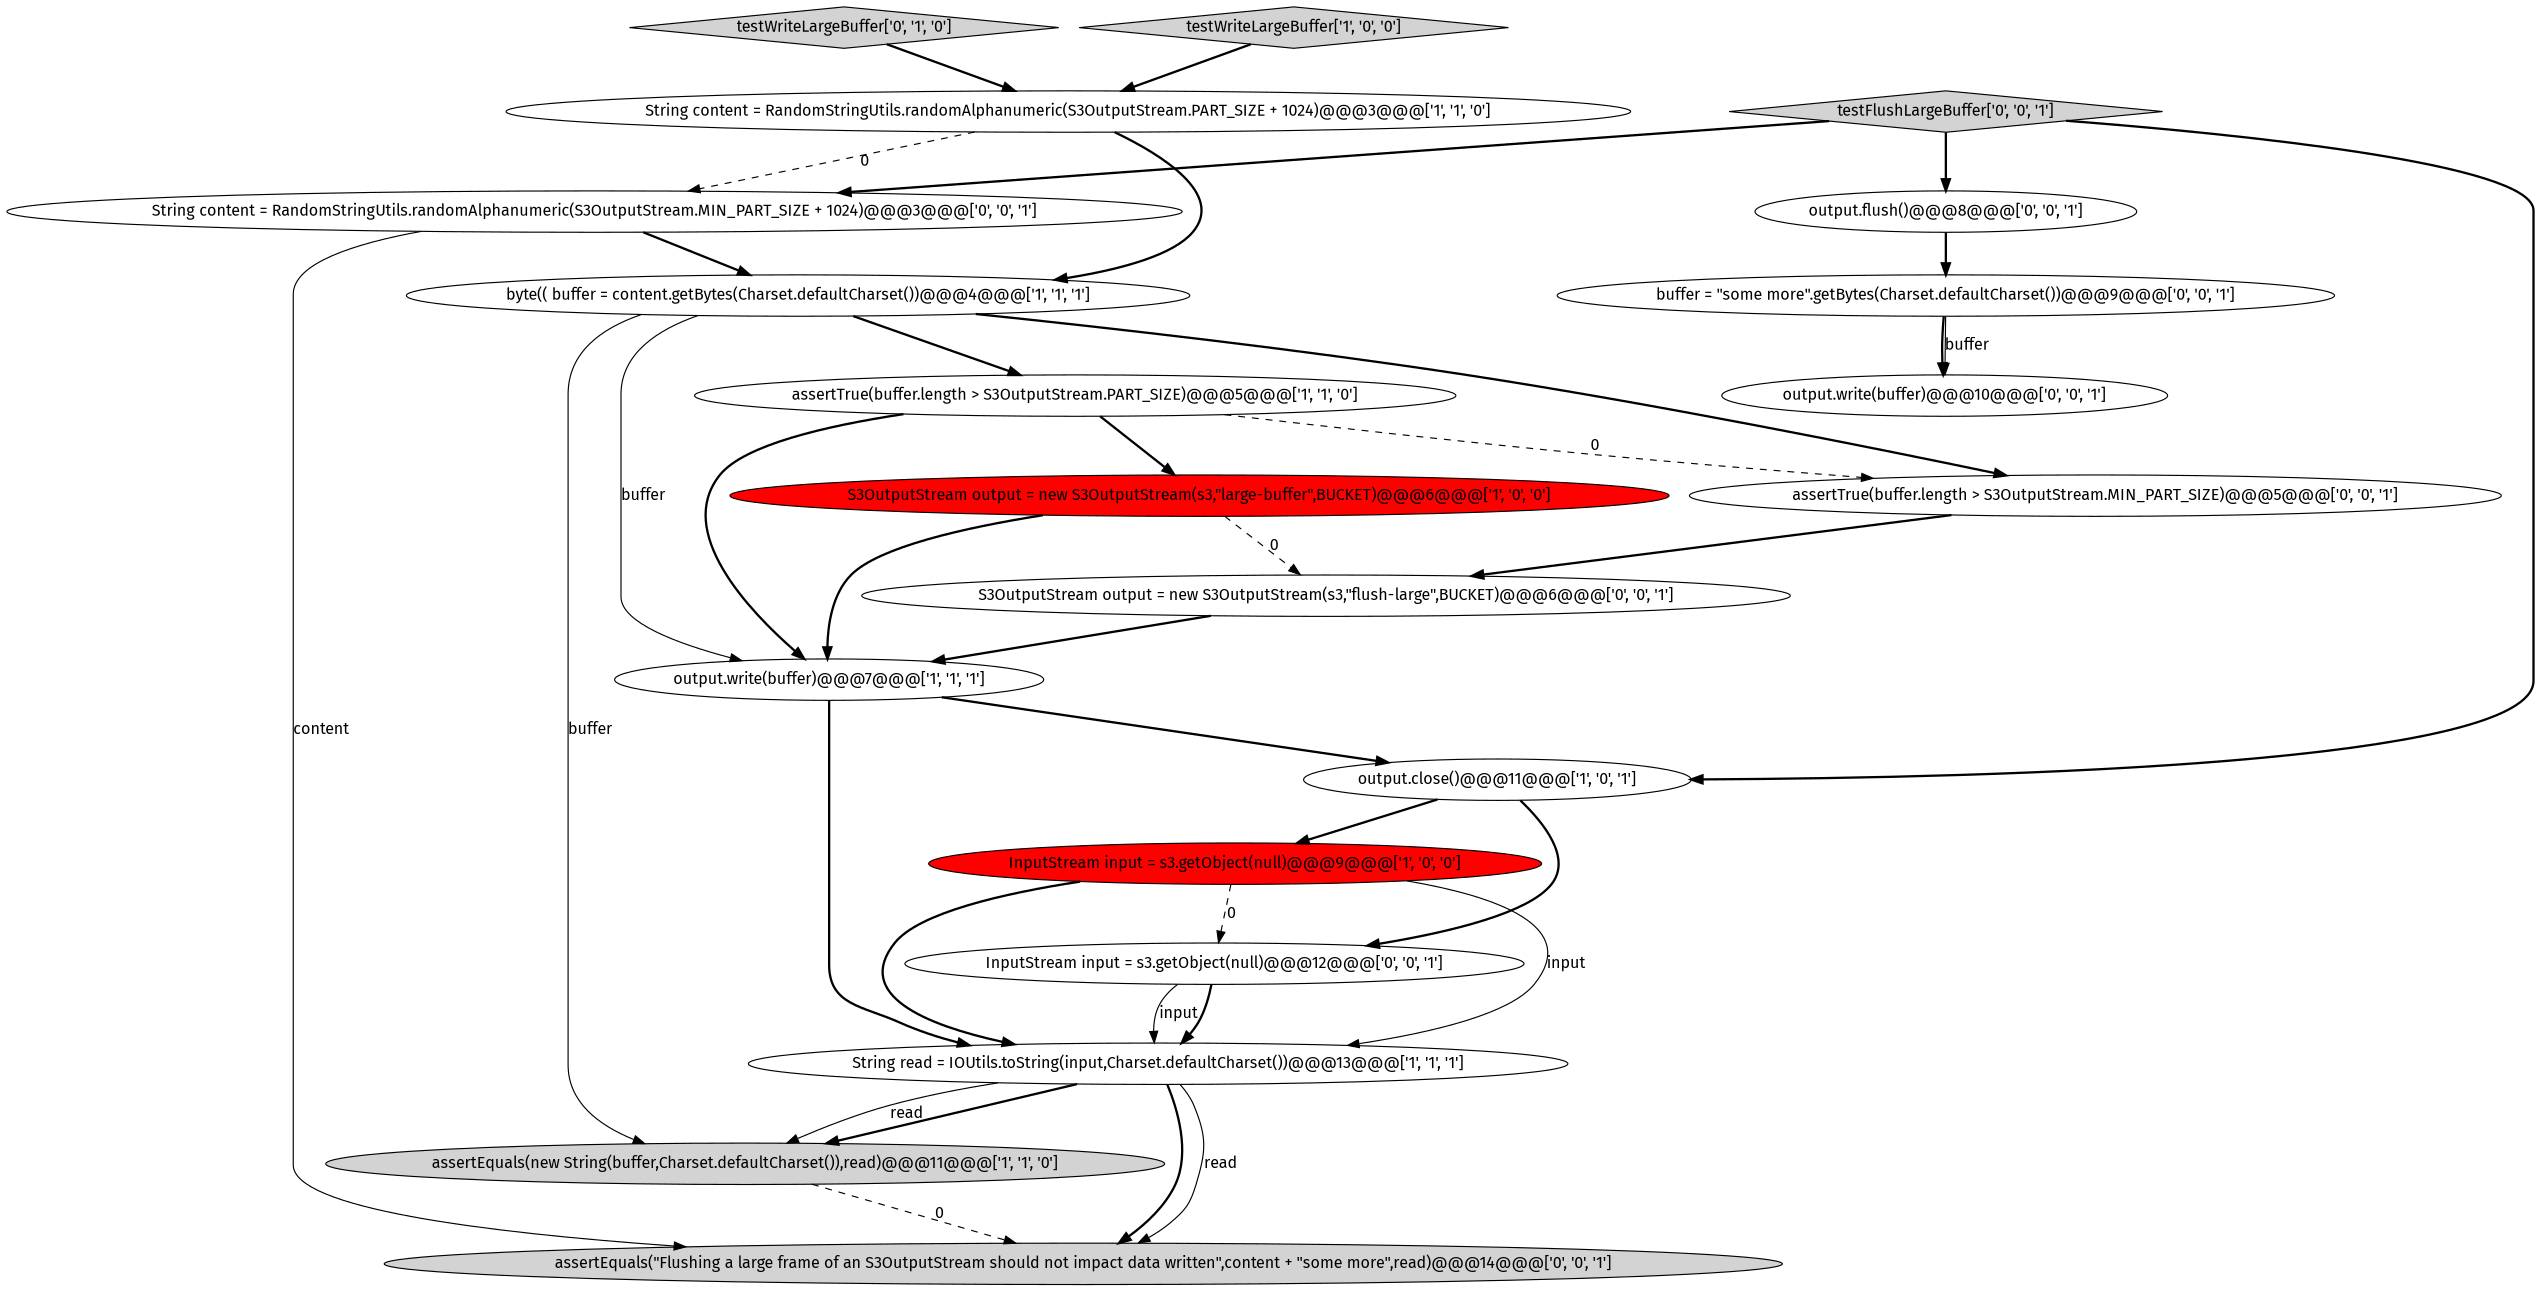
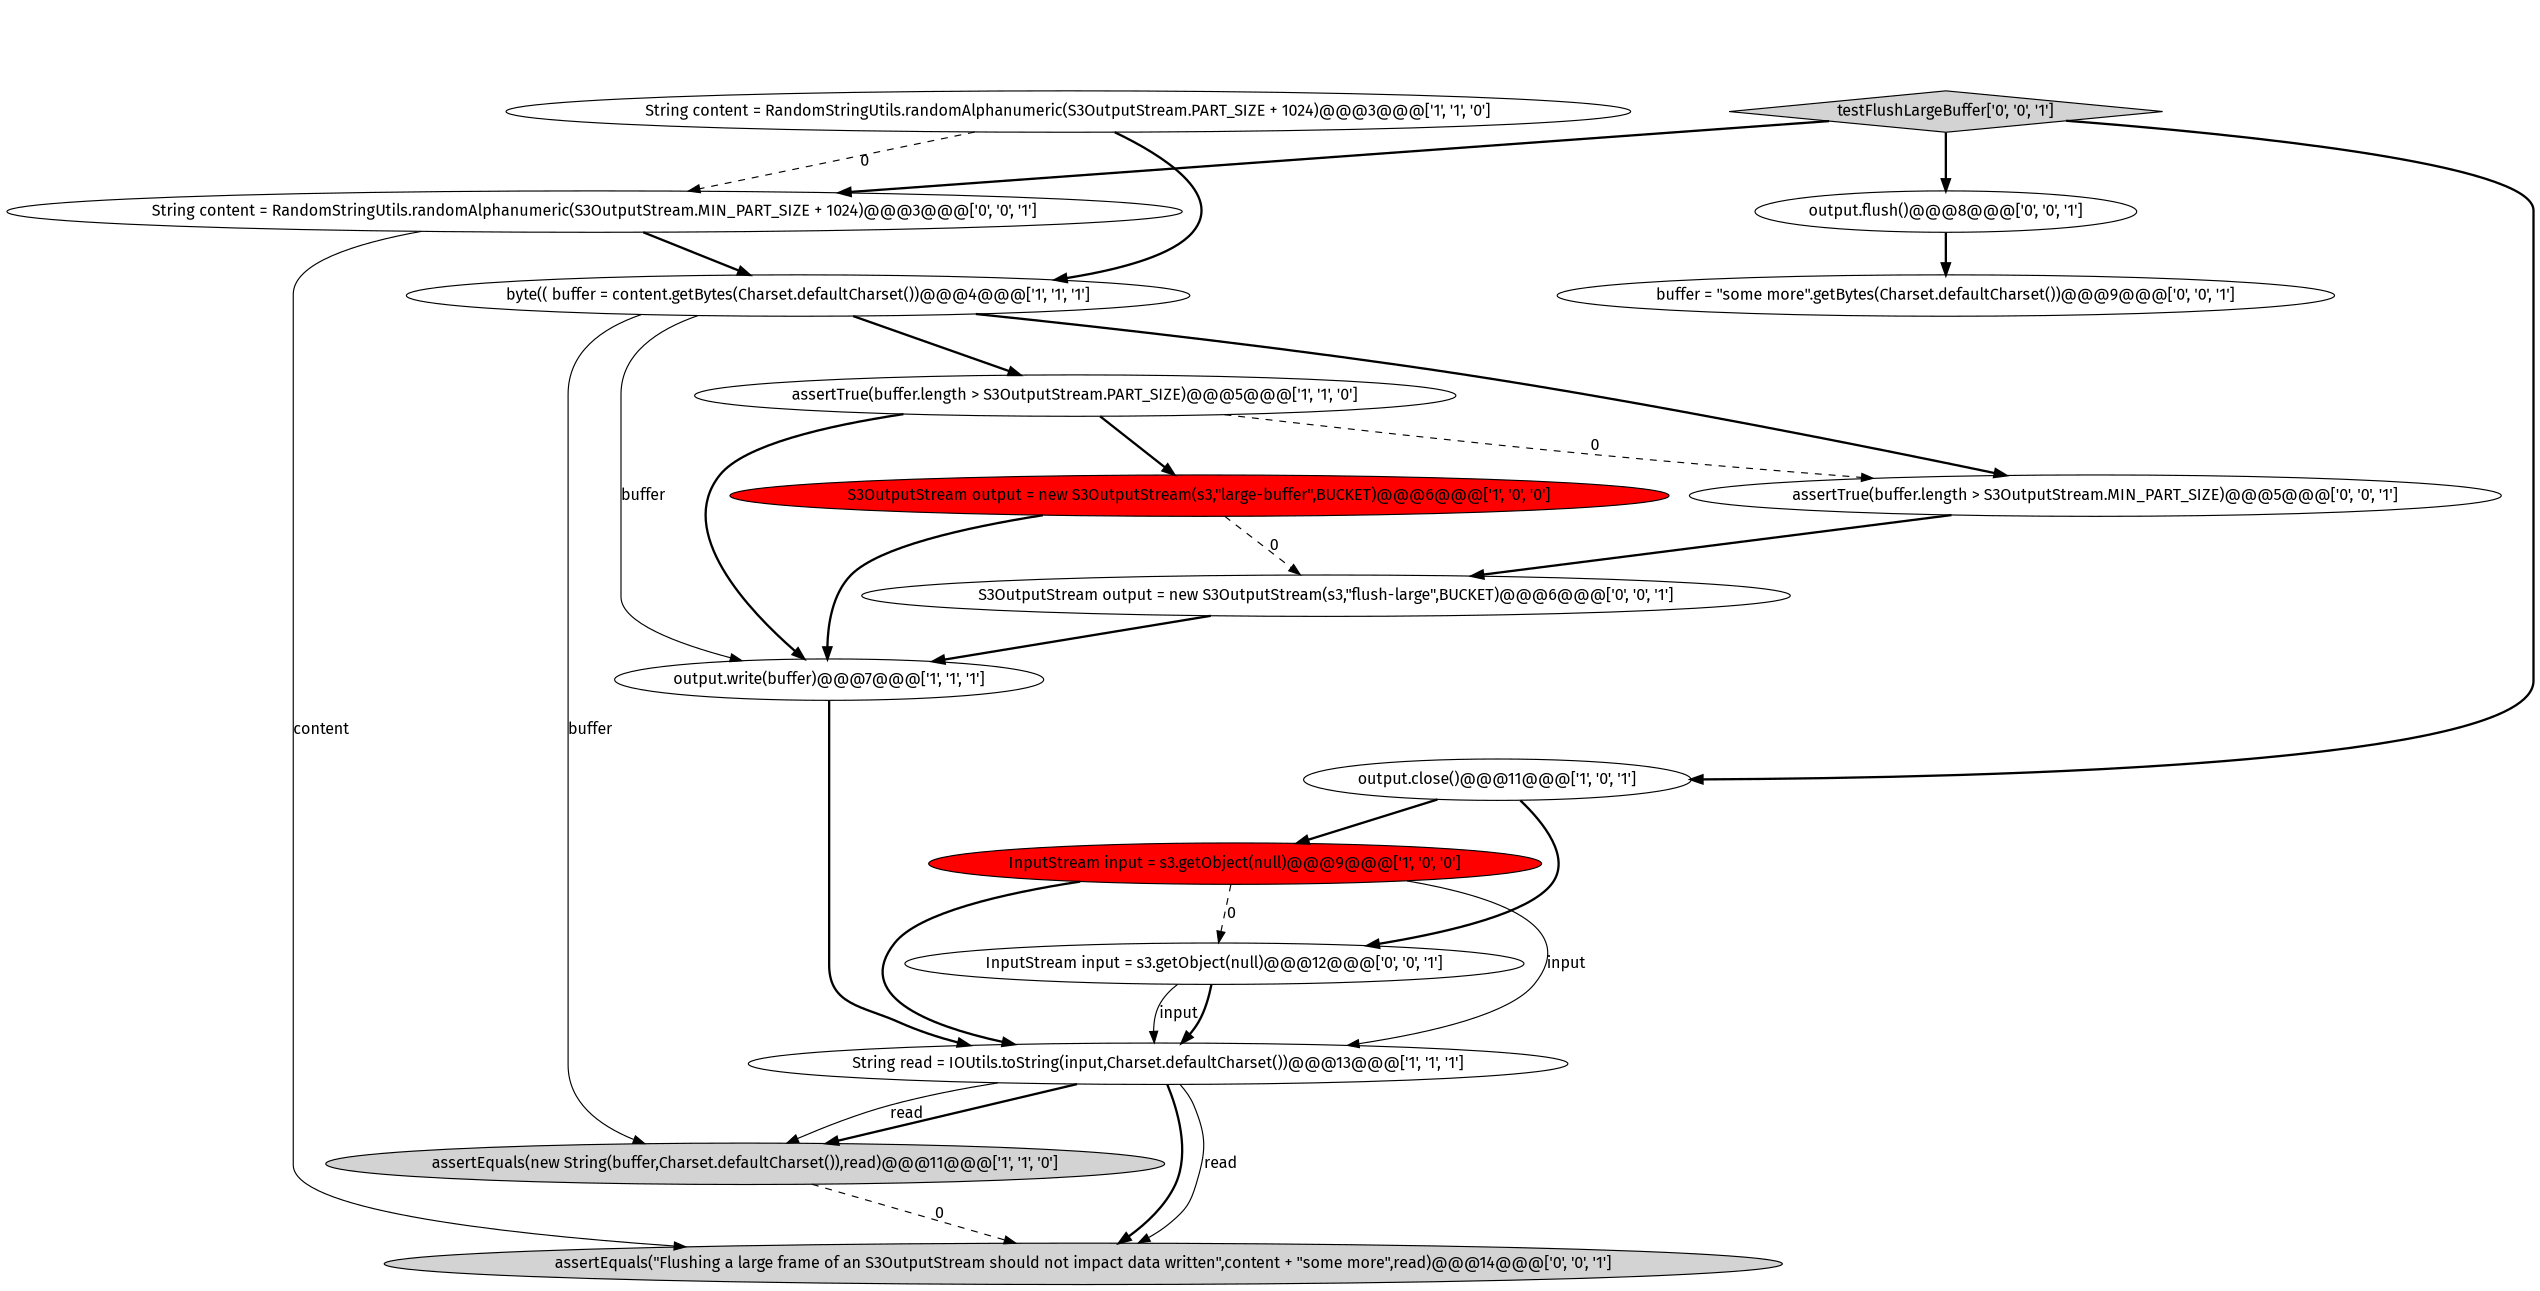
(844, 28) -> none
(1294, 28) -> none
(1945, 396) -> none
(1159, 729) -> none
